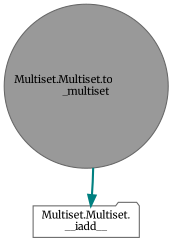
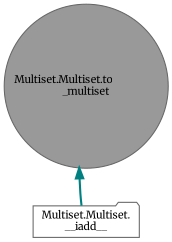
(93, 181) -> (80, 192)
